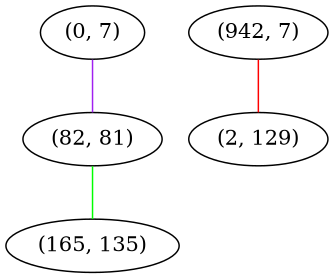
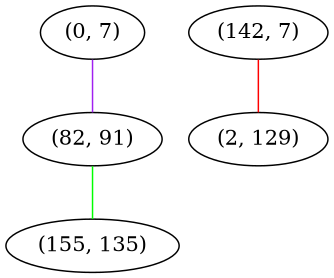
(258, 33) -> (258, 33)
(93, 139) -> (93, 139)
(93, 246) -> (93, 246)
